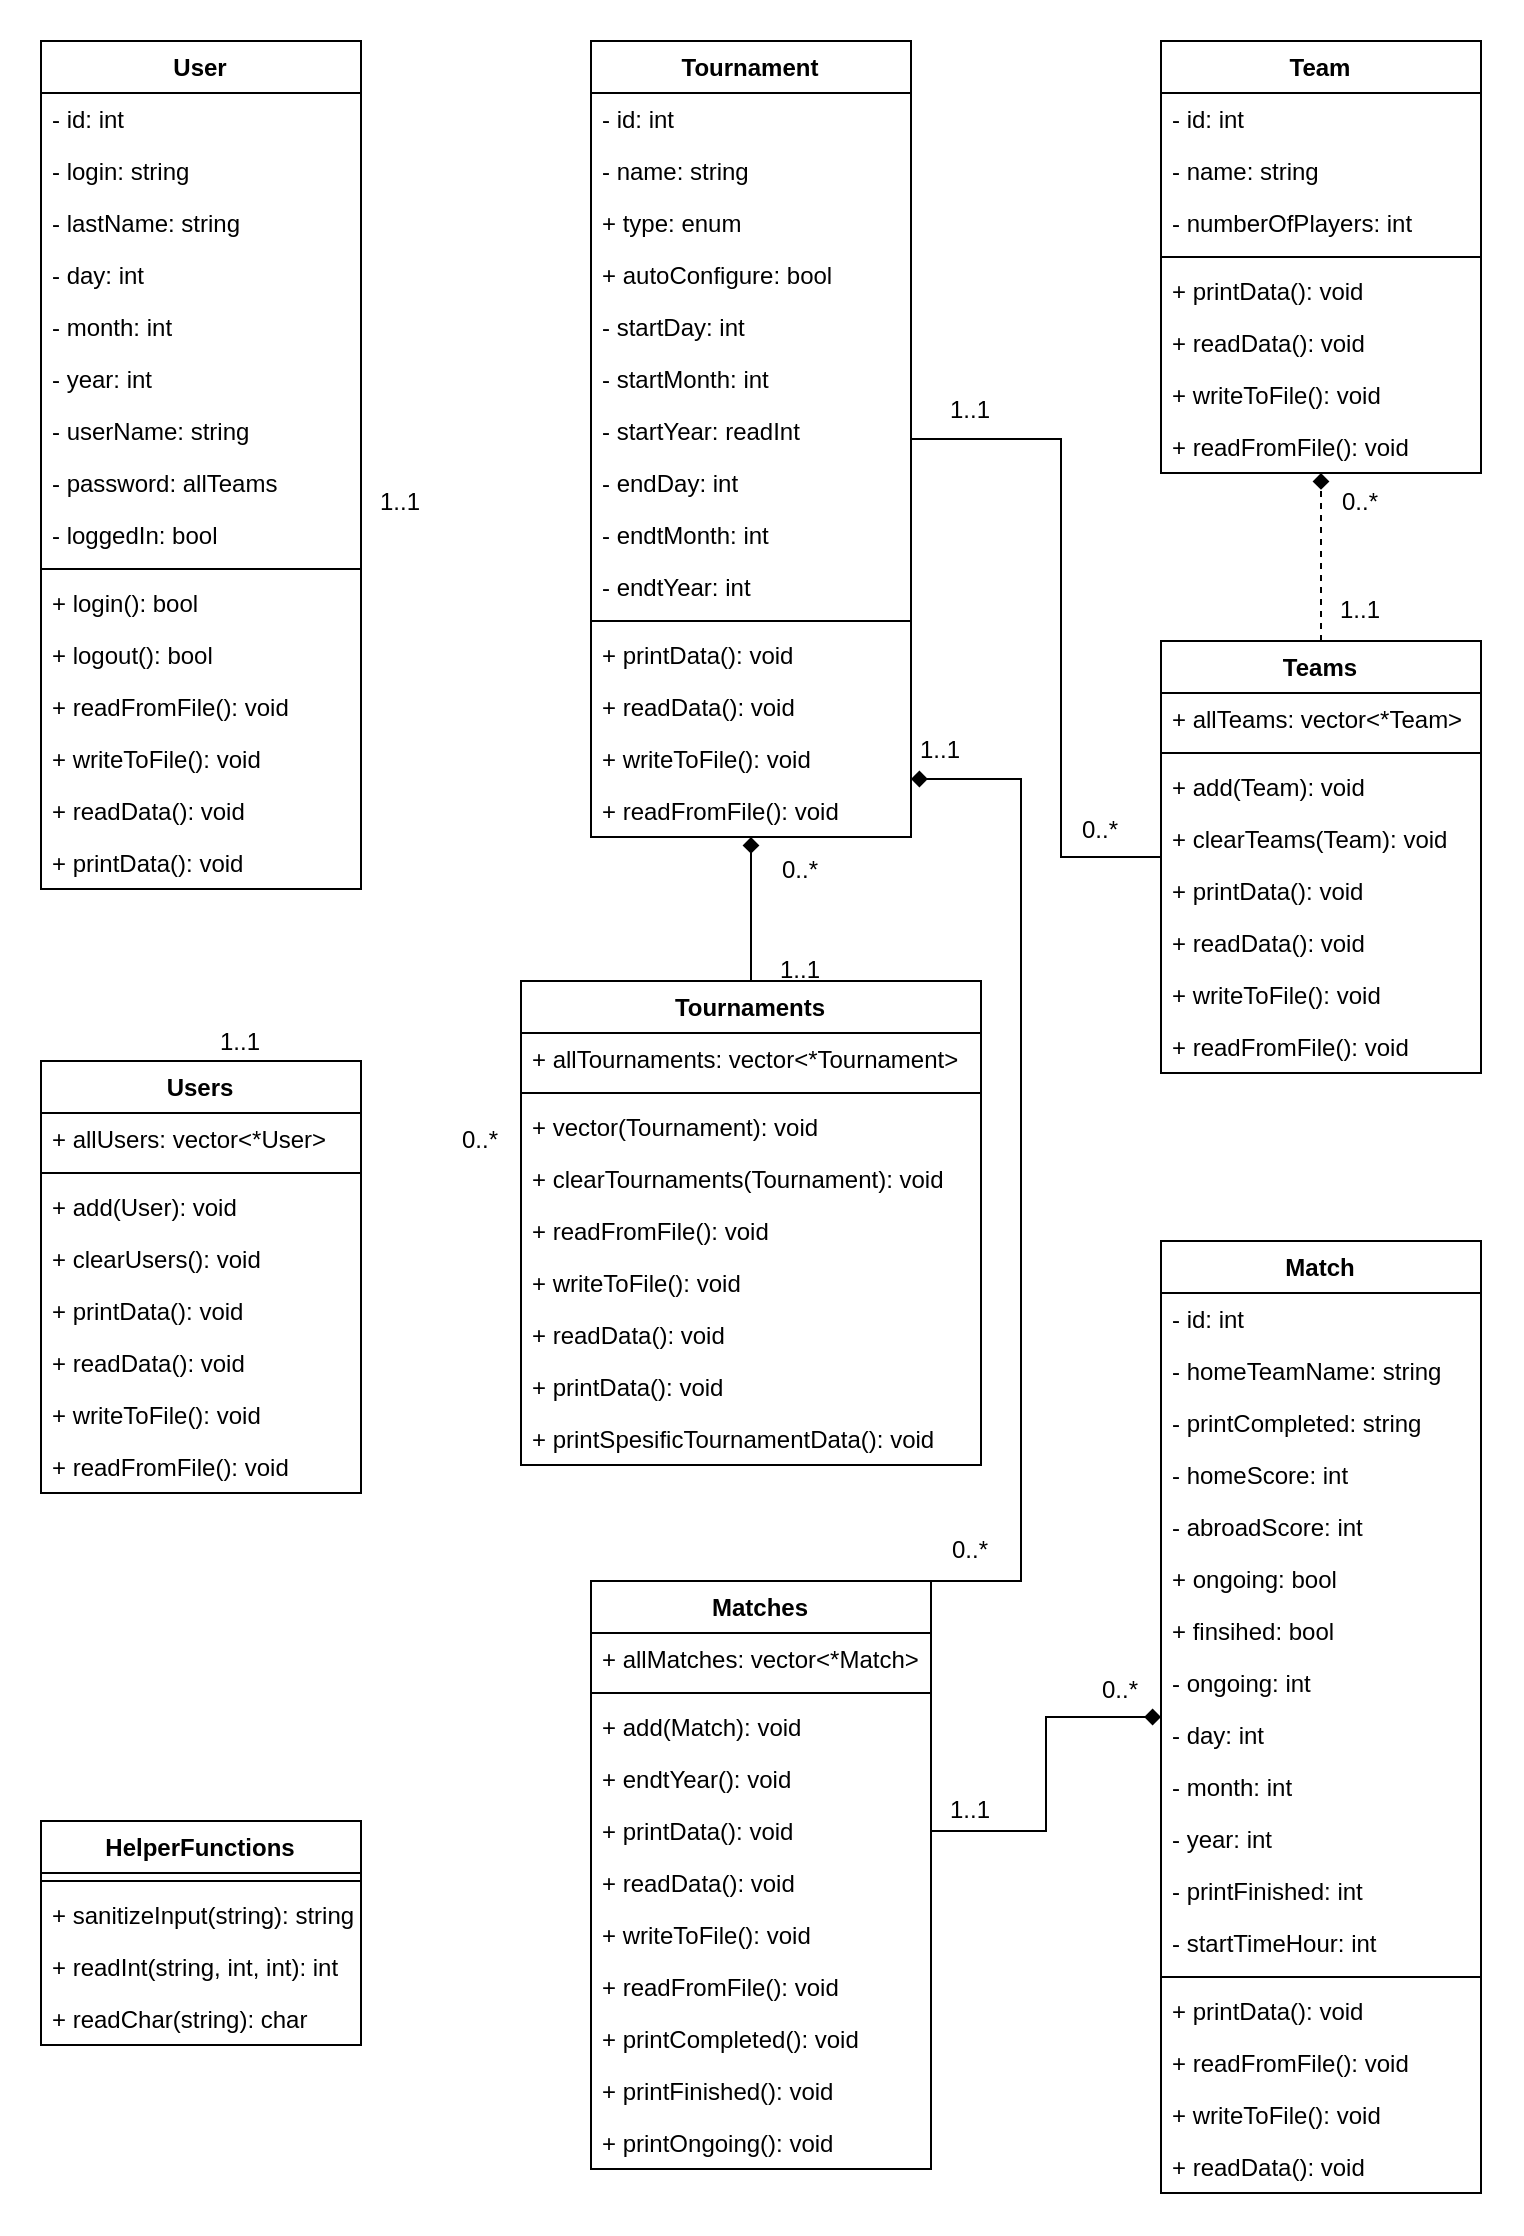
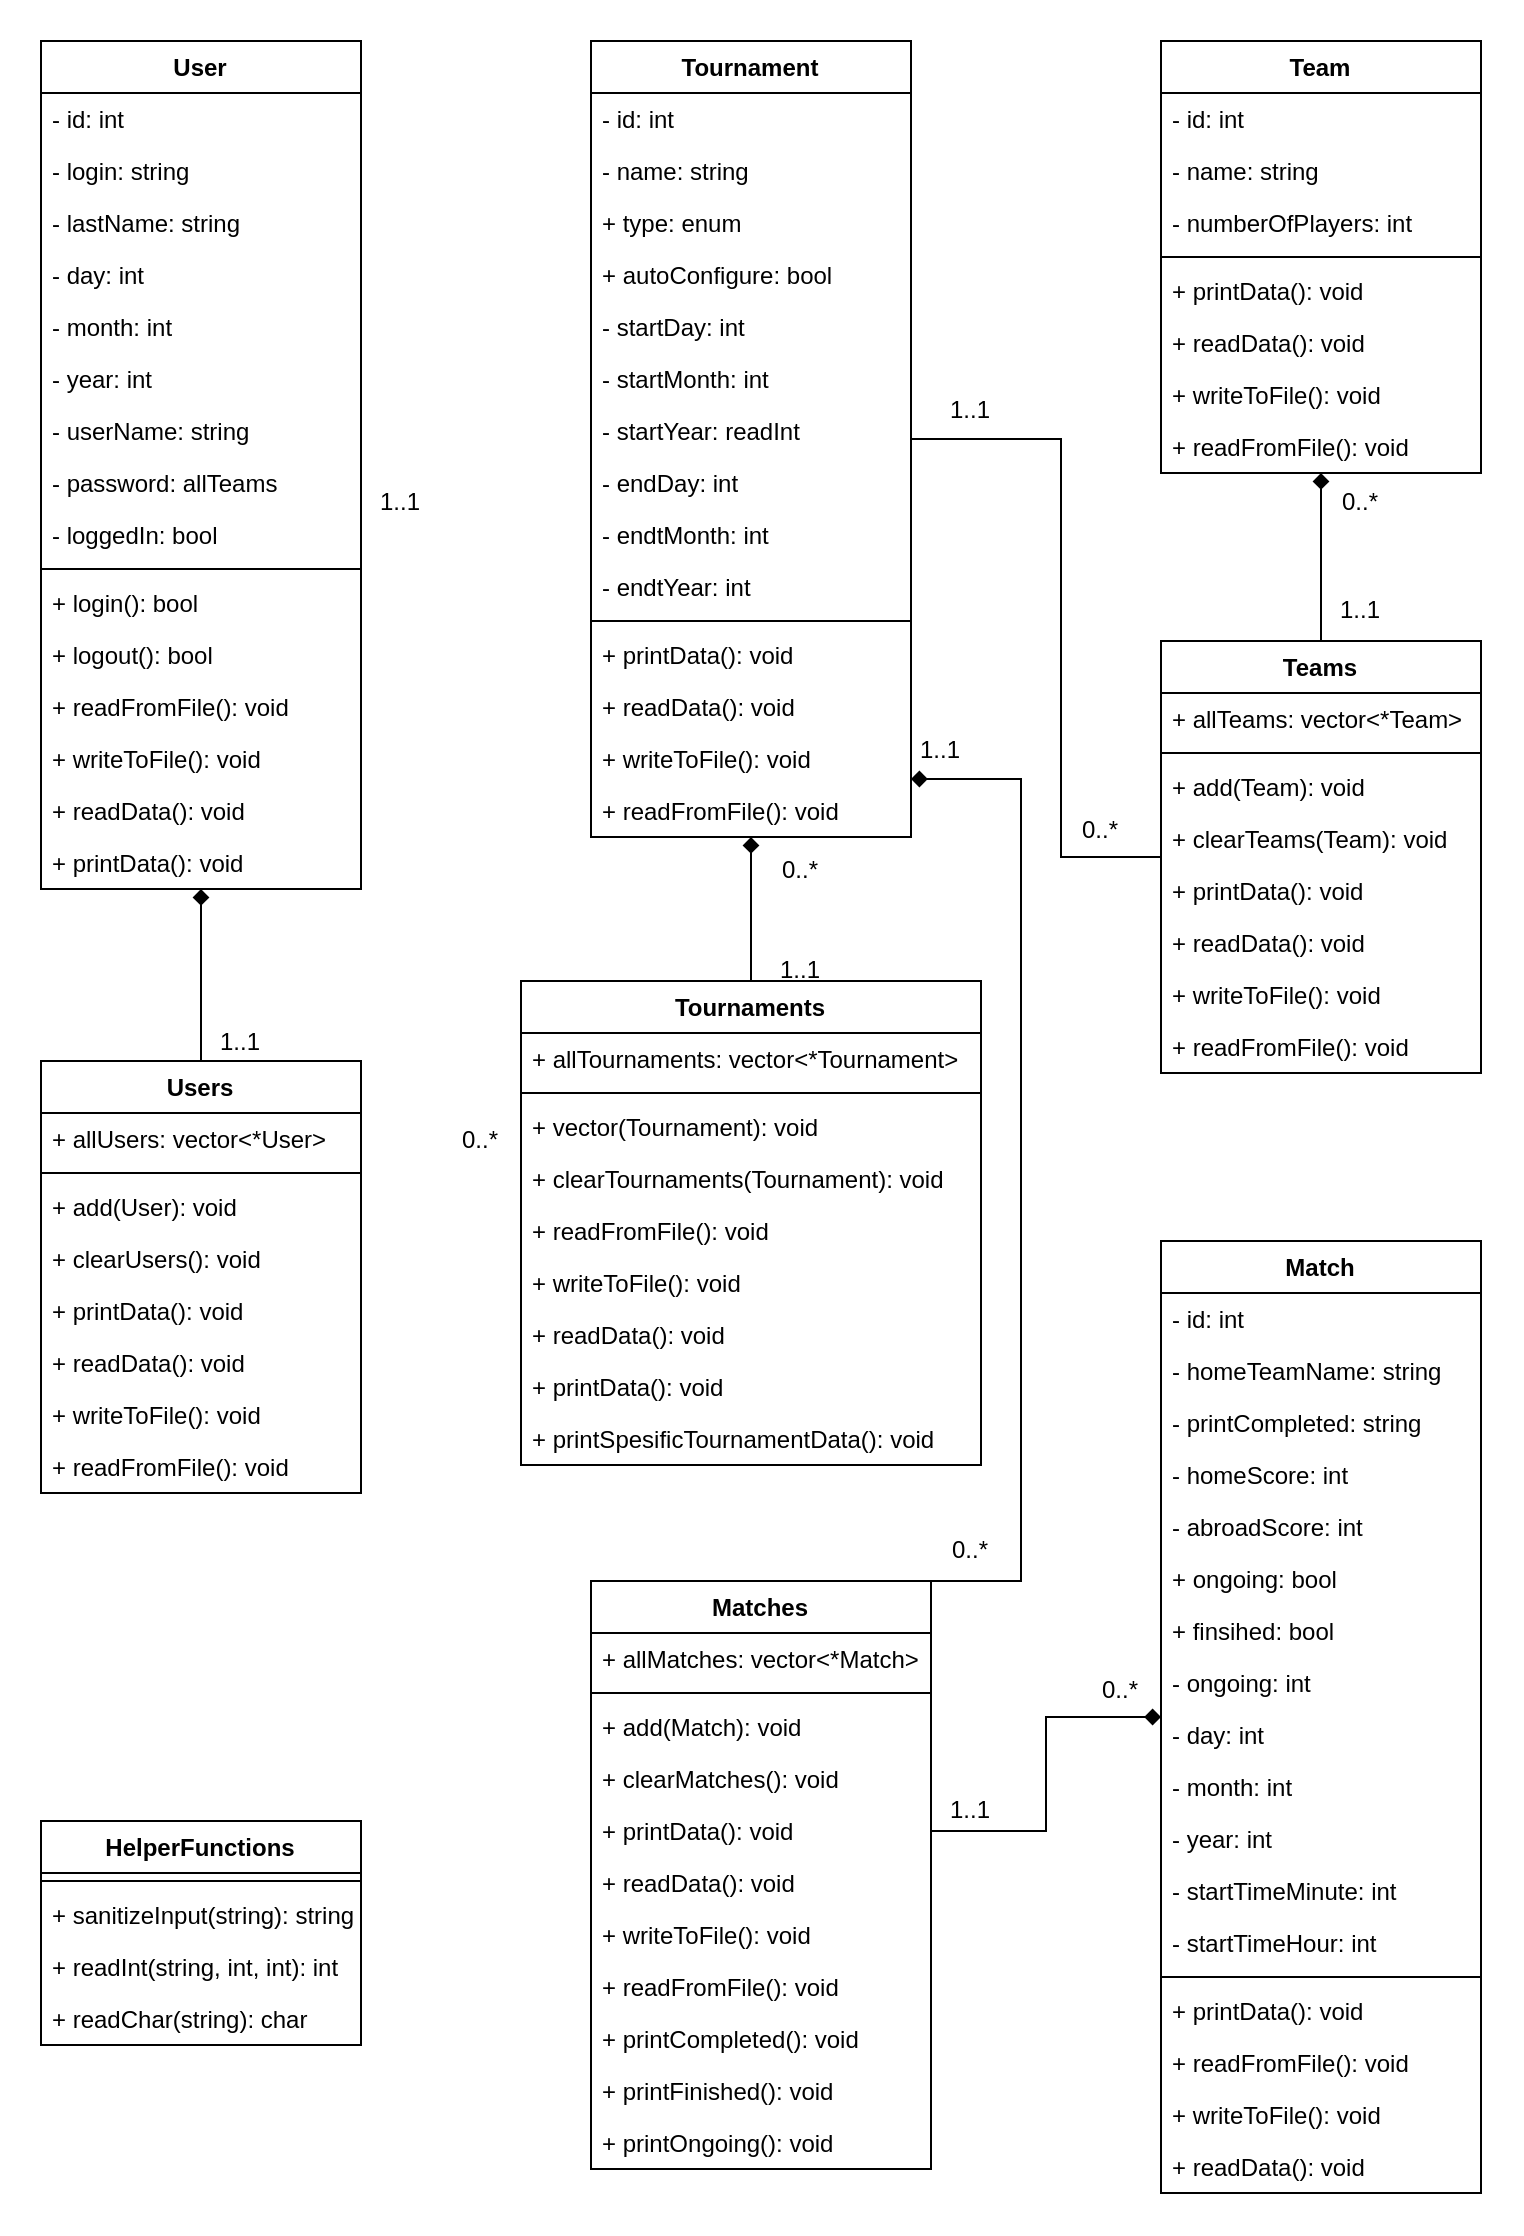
(1321, 563) -> (1321, 563)
none -> (201, 983)
(710, 1780) -> (734, 1780)
(1285, 1892) -> (1301, 1892)
